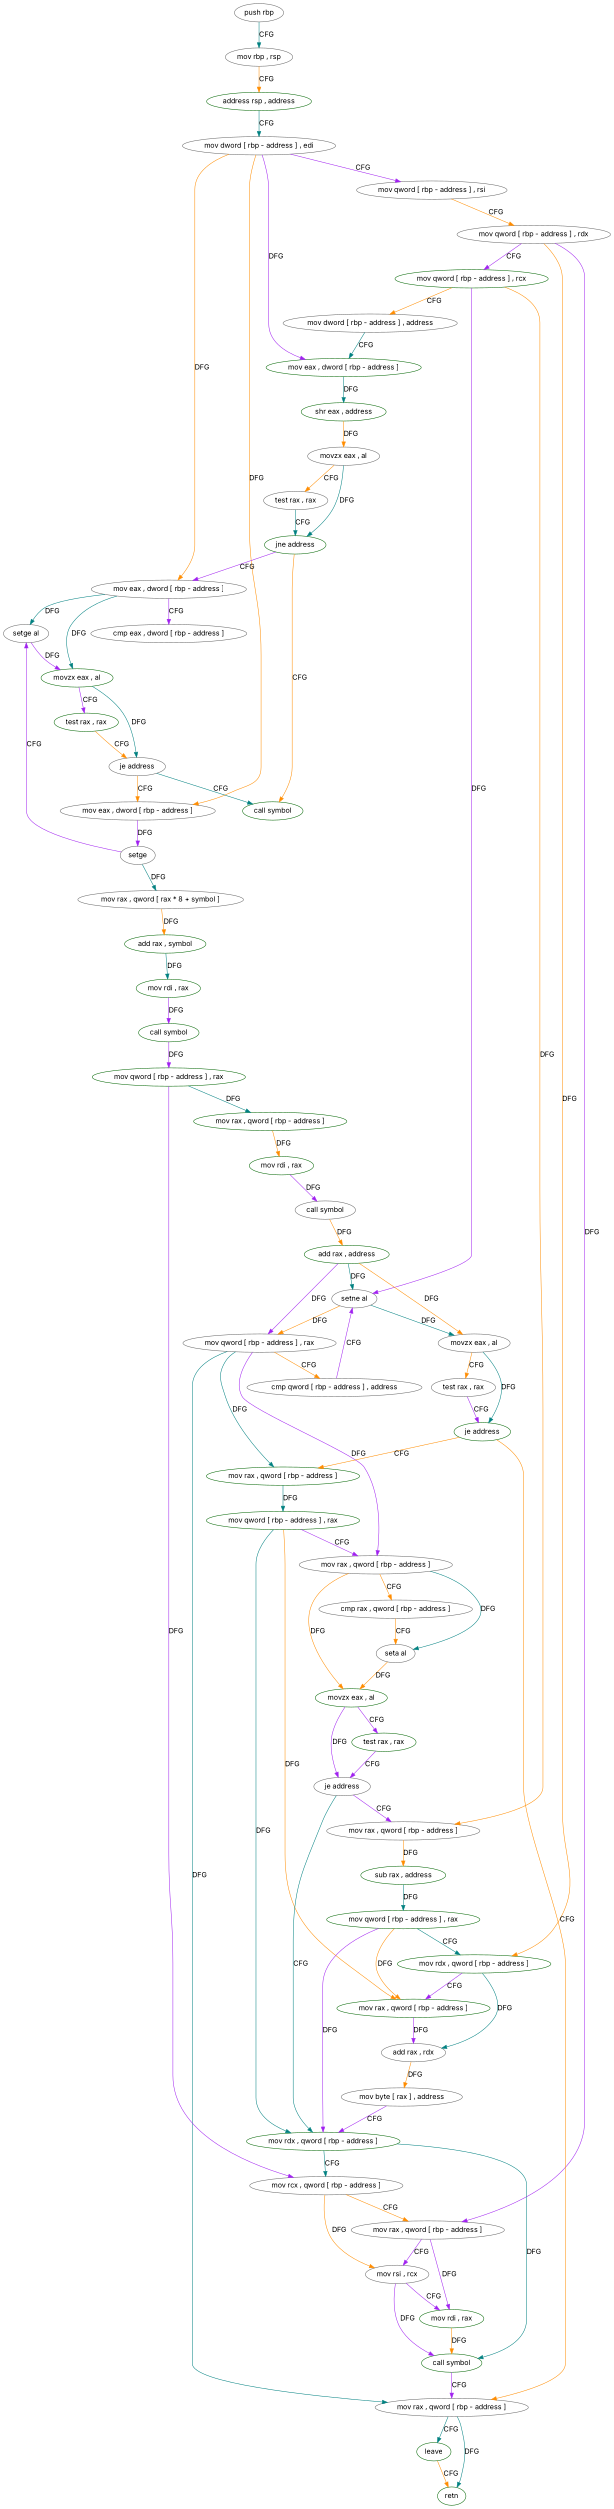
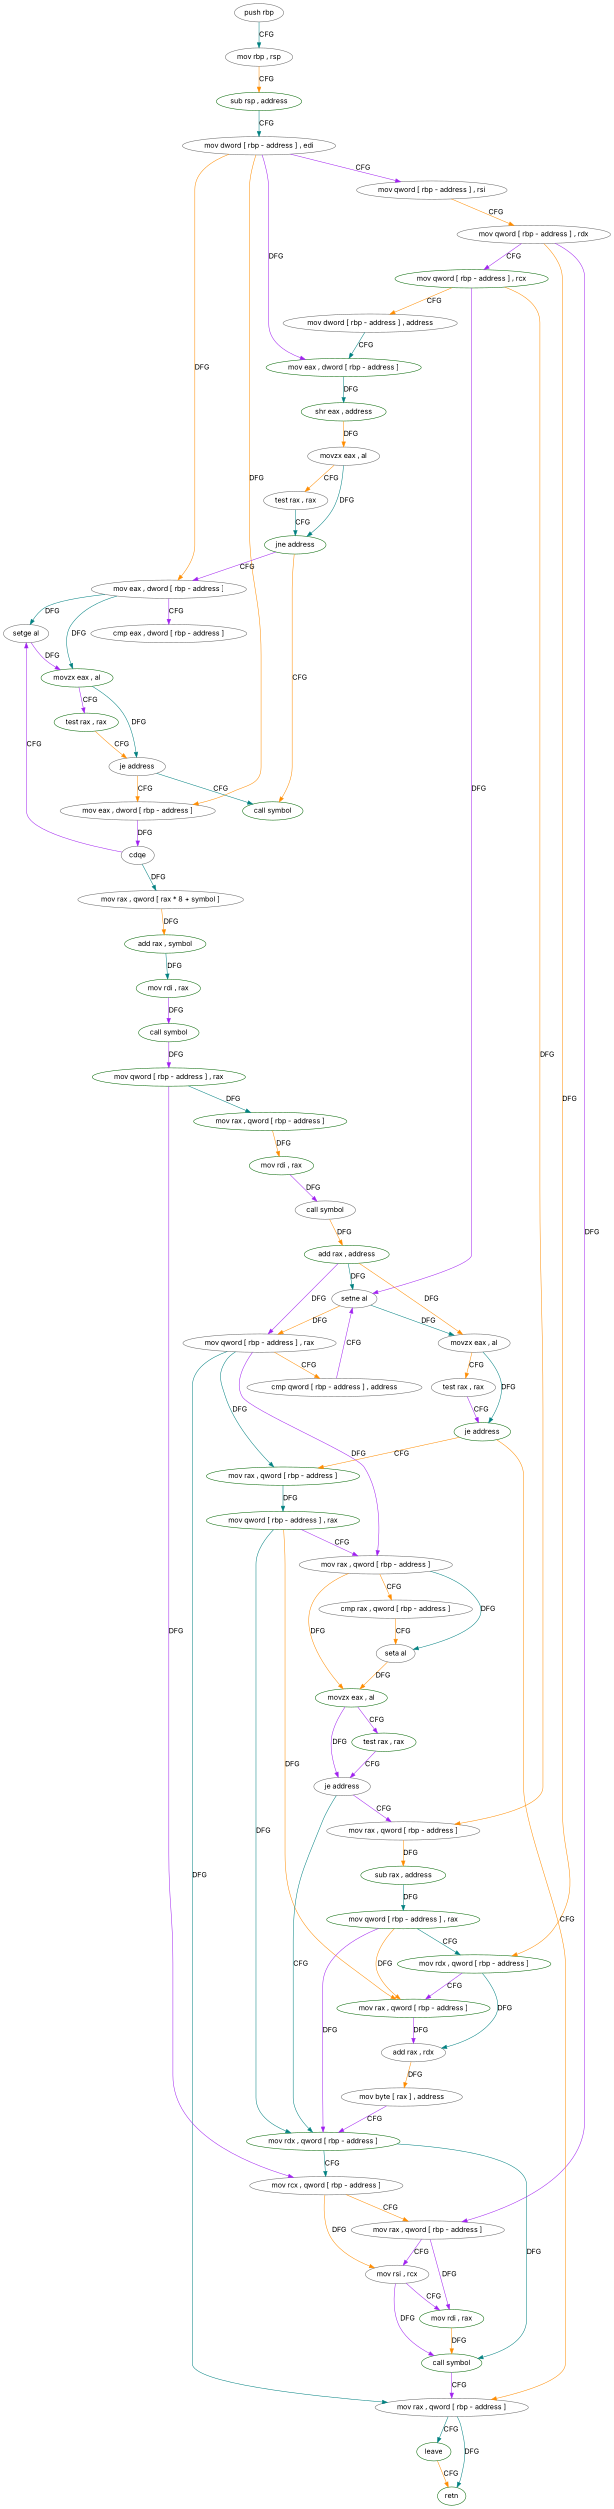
(259, 101) -> (259, 101)
(138, 855) -> (138, 855)
